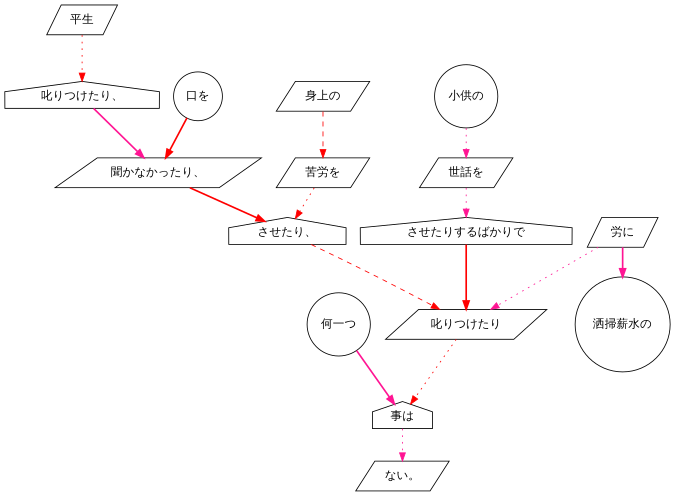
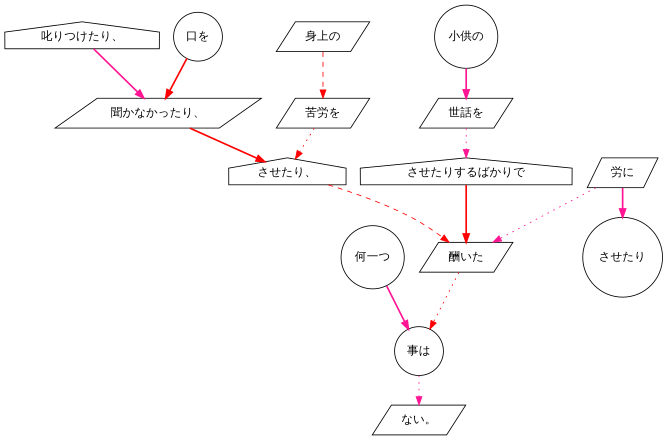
(82, 20) -> none
(466, 139) -> (466, 79)
(466, 324) -> (466, 257)
(623, 324) -> (623, 257)
(402, 416) -> (419, 351)
